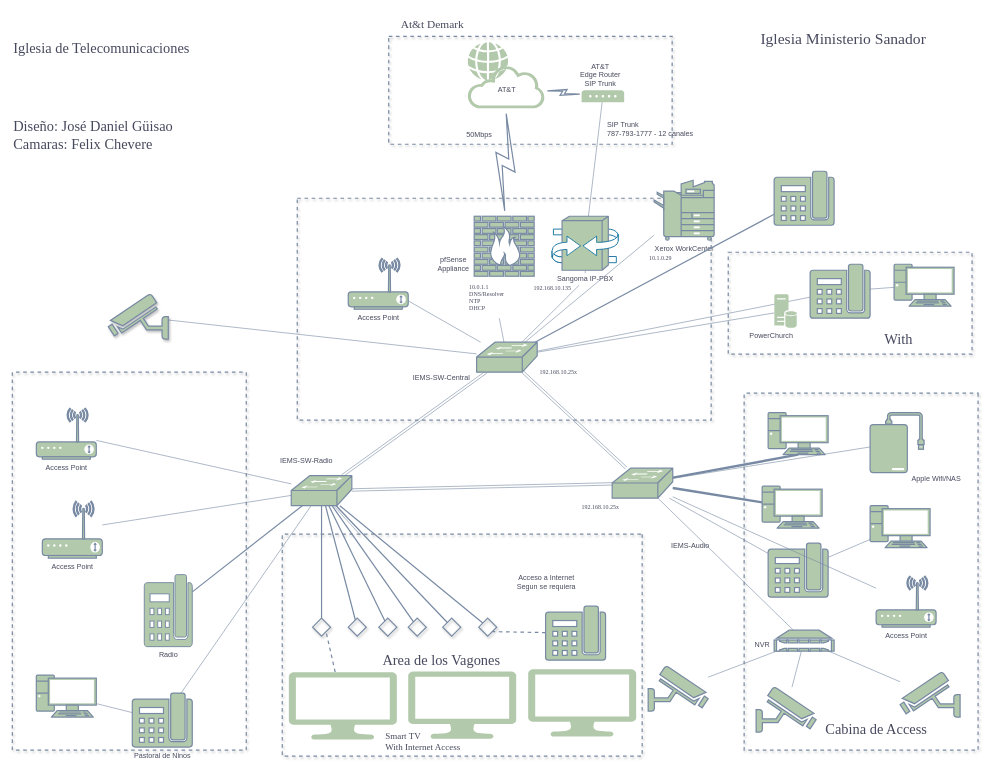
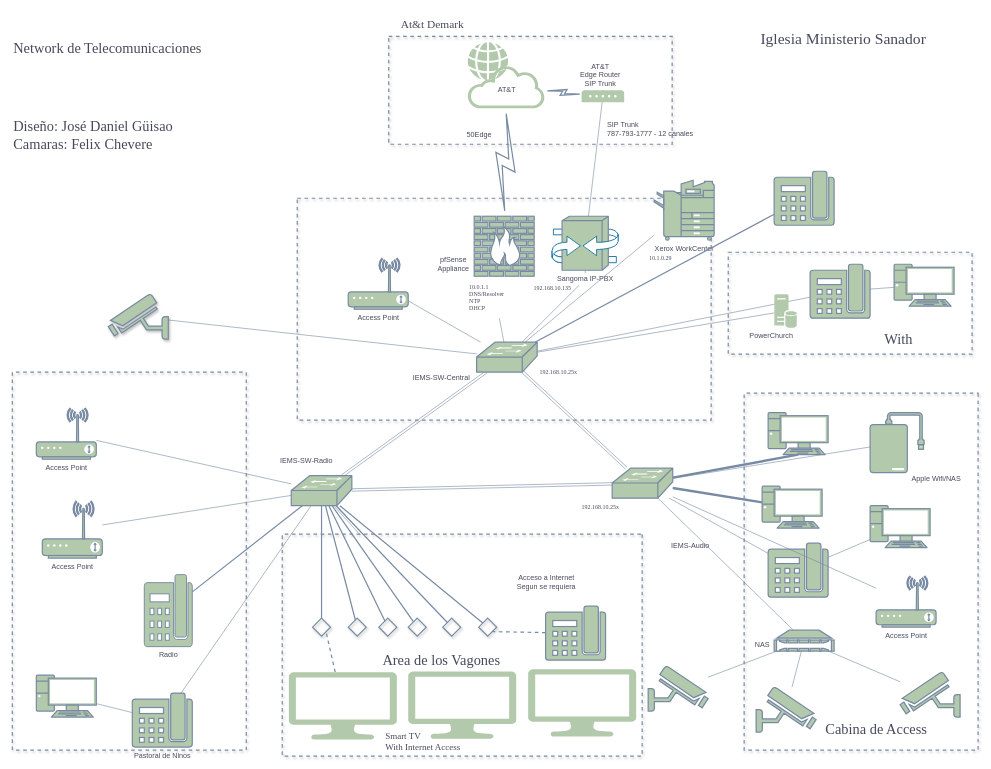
(117, 48) -> (121, 48)
(479, 135) -> (479, 135)
(763, 645) -> (763, 645)
